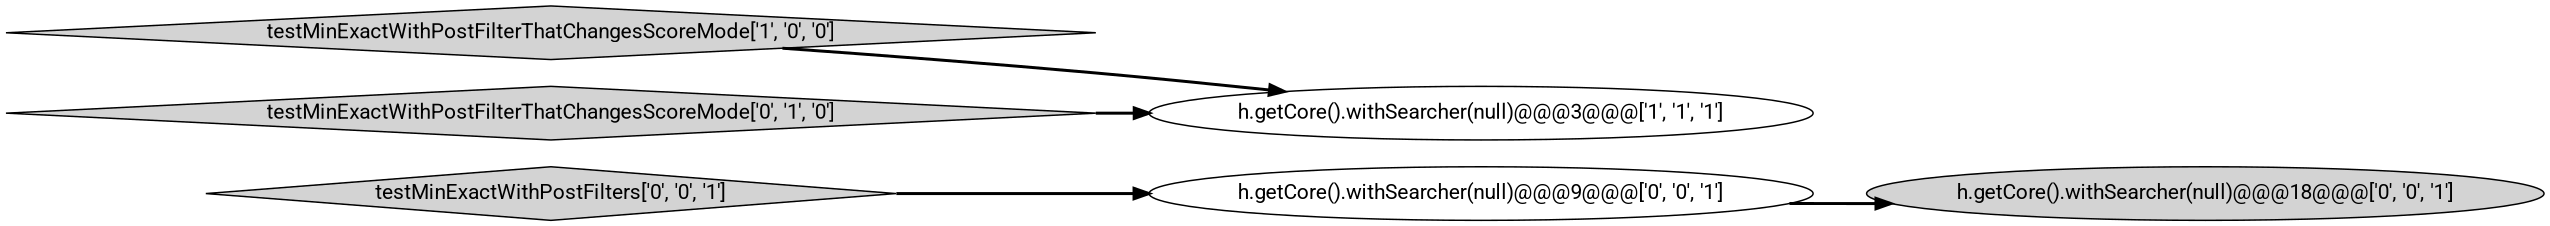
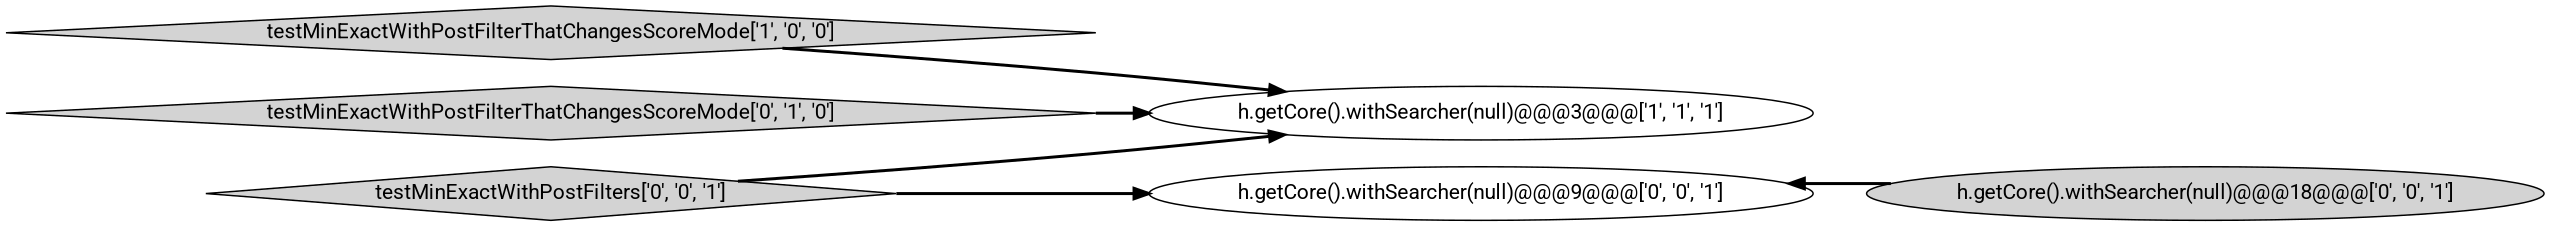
none -> (1004, 161)
(1833, 204) -> (1848, 184)
